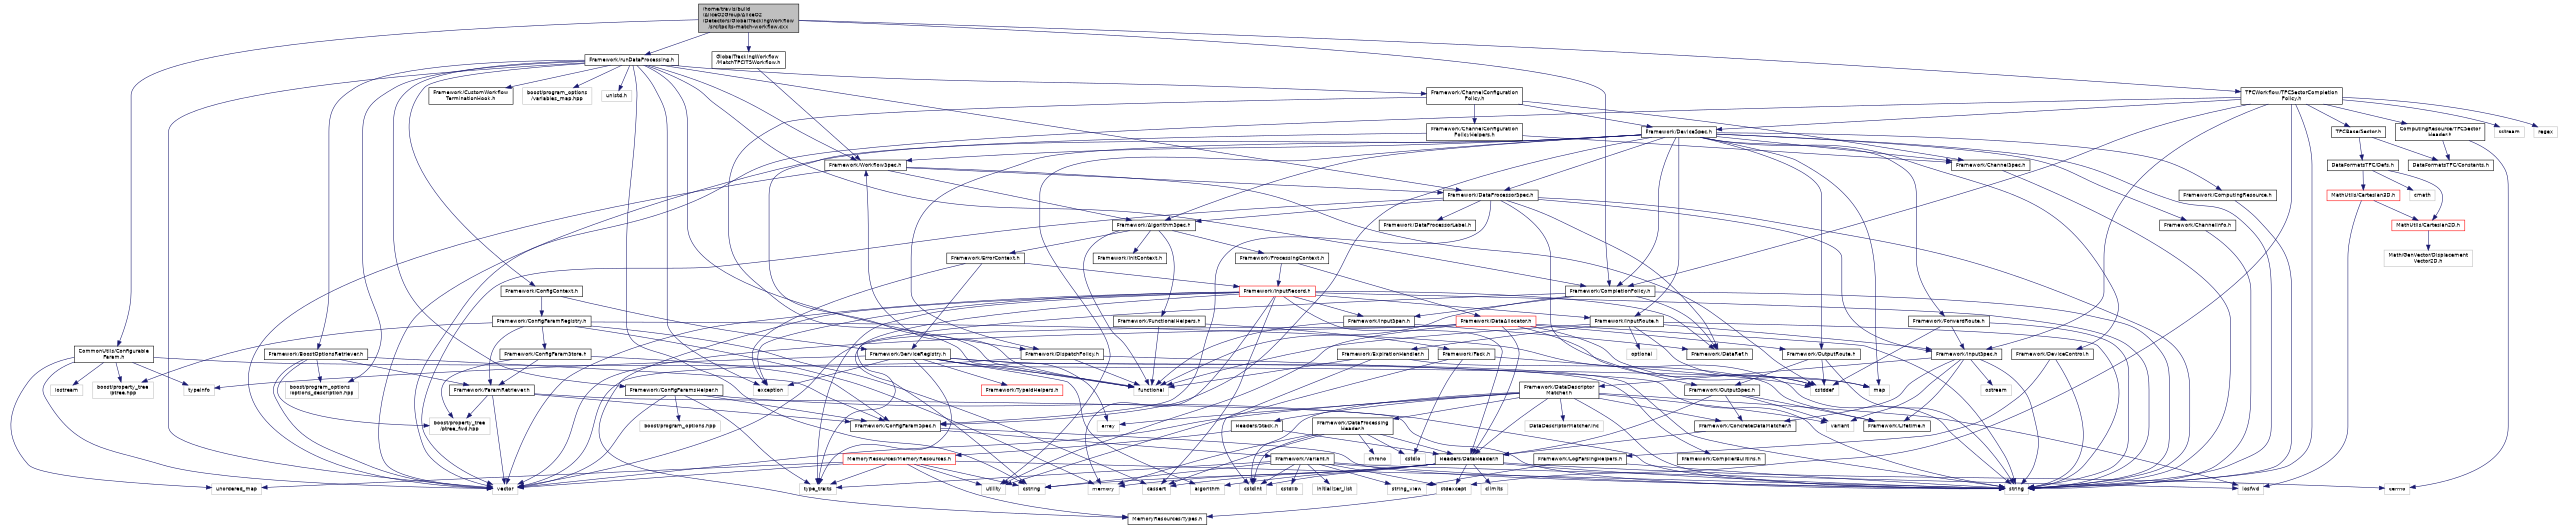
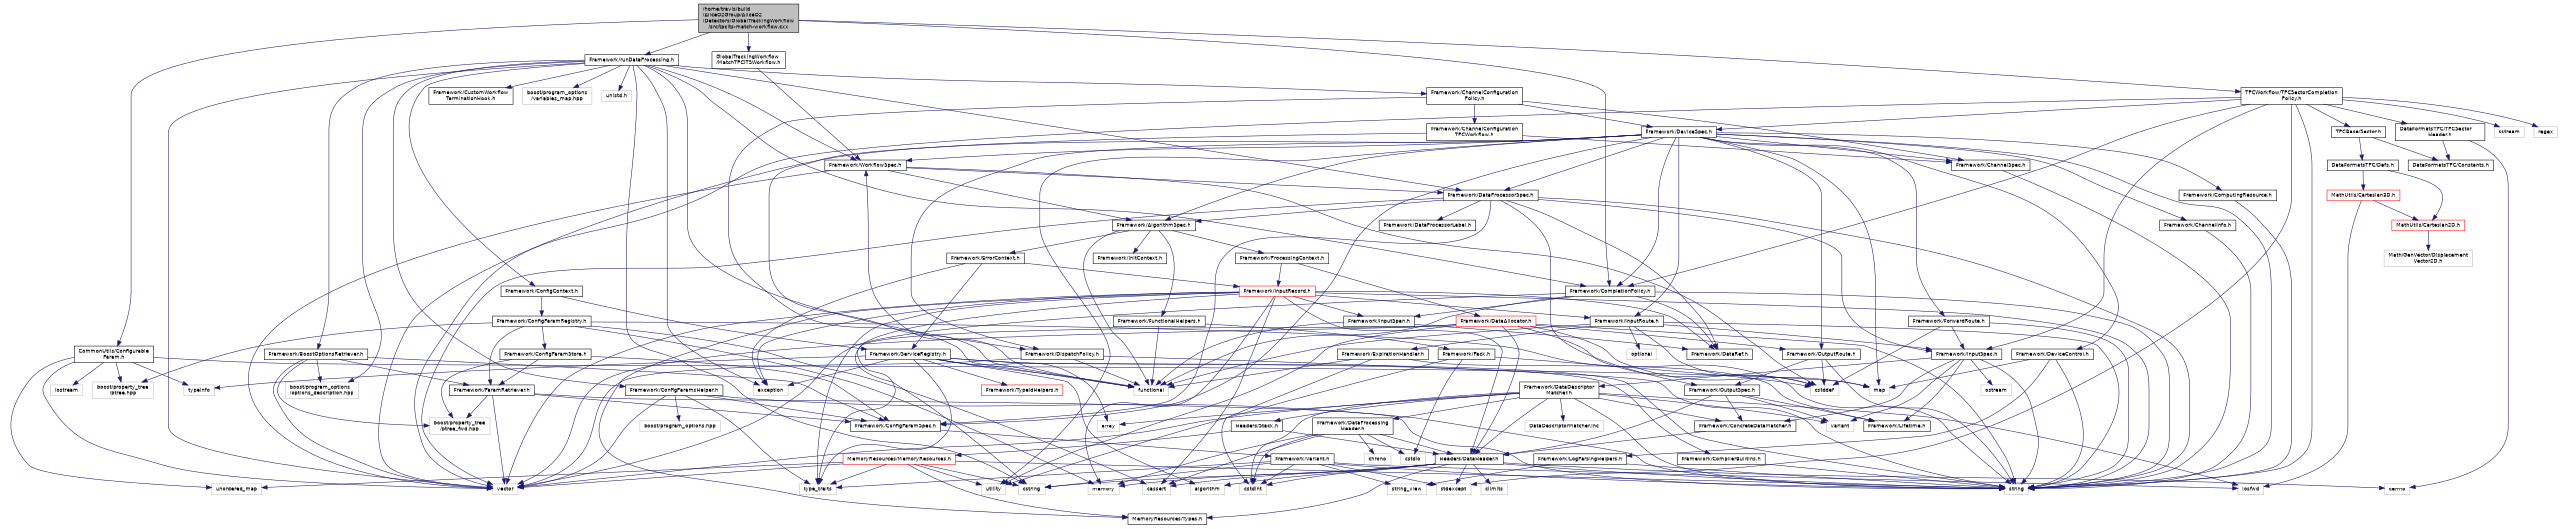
(1475, 132) -> (1475, 132)
(2440, 132) -> (2440, 132)
(2422, 195) -> none
none -> (1962, 373)
(1338, 454) -> (1853, 473)
(1290, 489) -> none
(1335, 489) -> none
(1325, 508) -> (1333, 502)
